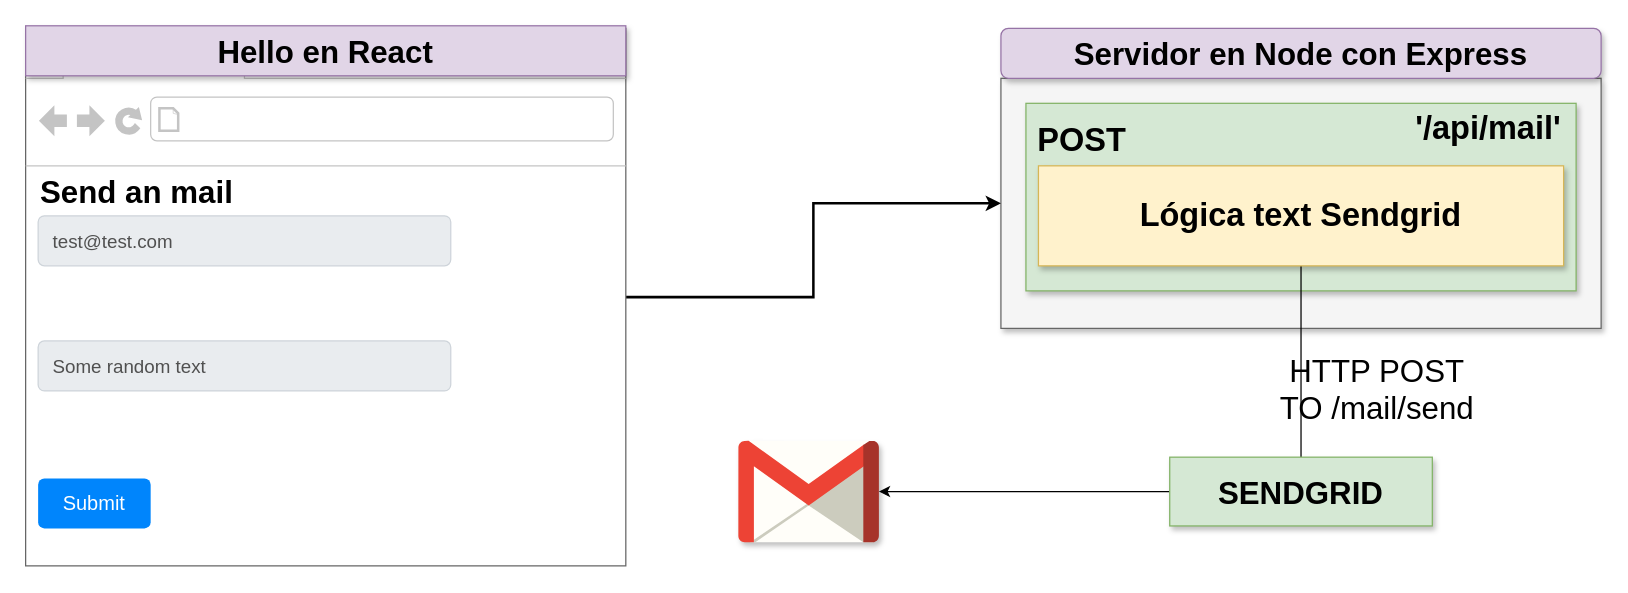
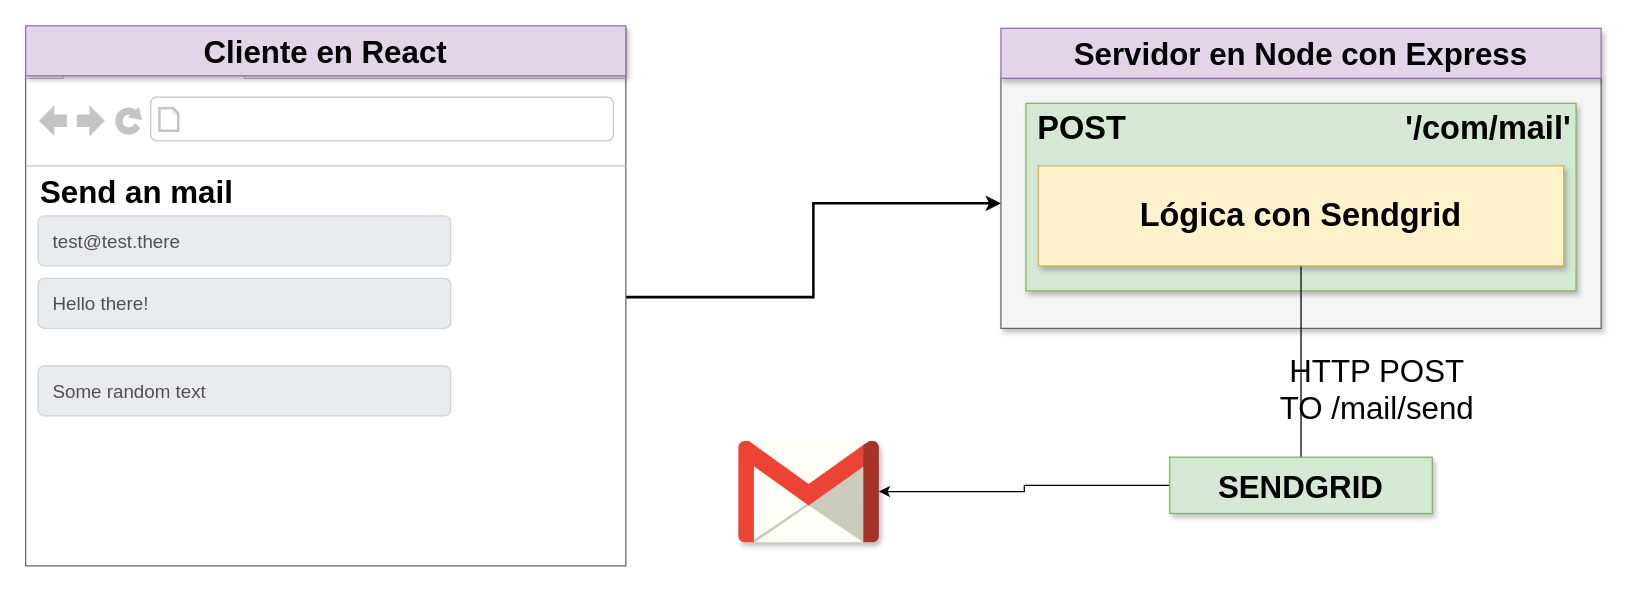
(326, 51) -> (326, 51)
(1301, 53) -> (1301, 53)
(1488, 128) -> (1488, 128)
(1082, 141) -> (1082, 128)
(1301, 216) -> (1301, 216)
(119, 241) -> (129, 241)
none -> (244, 303)
(244, 366) -> (244, 391)
(1301, 491) -> (1301, 485)
(94, 503) -> none
